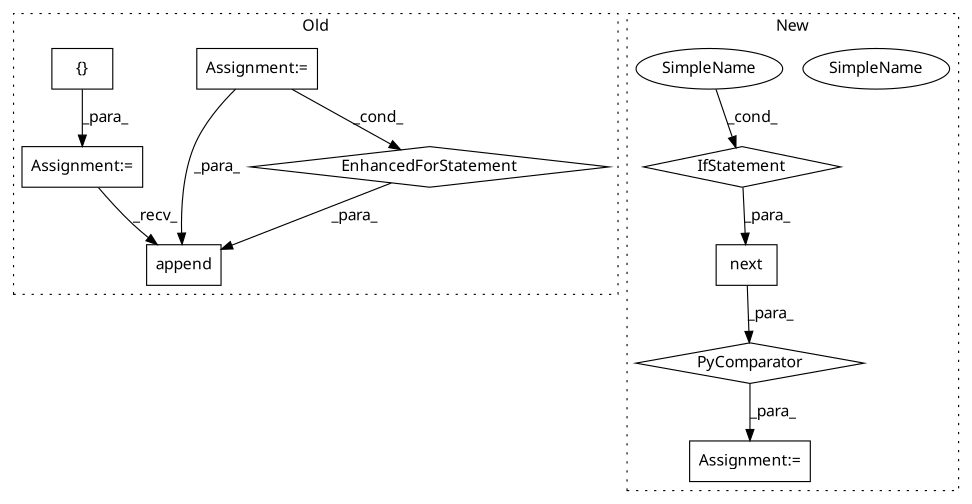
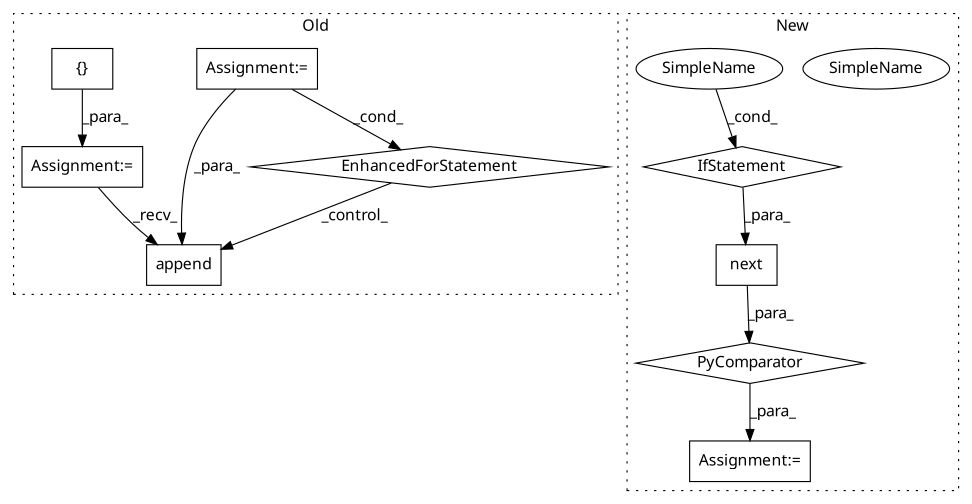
(355, 216) -> (355, 216)
